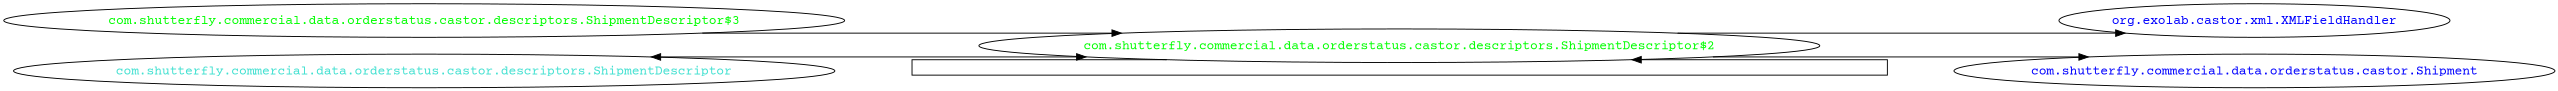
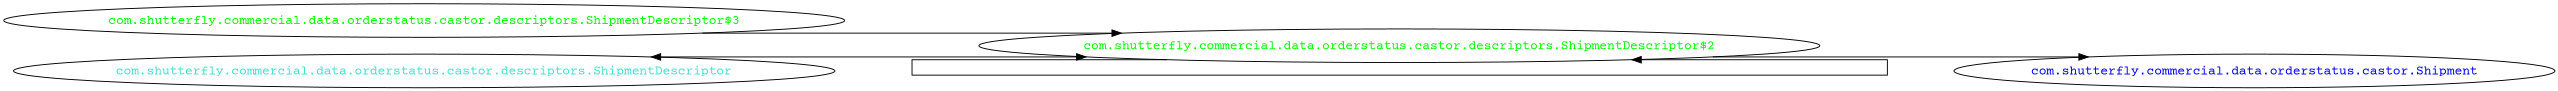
(2254, 21) -> none
